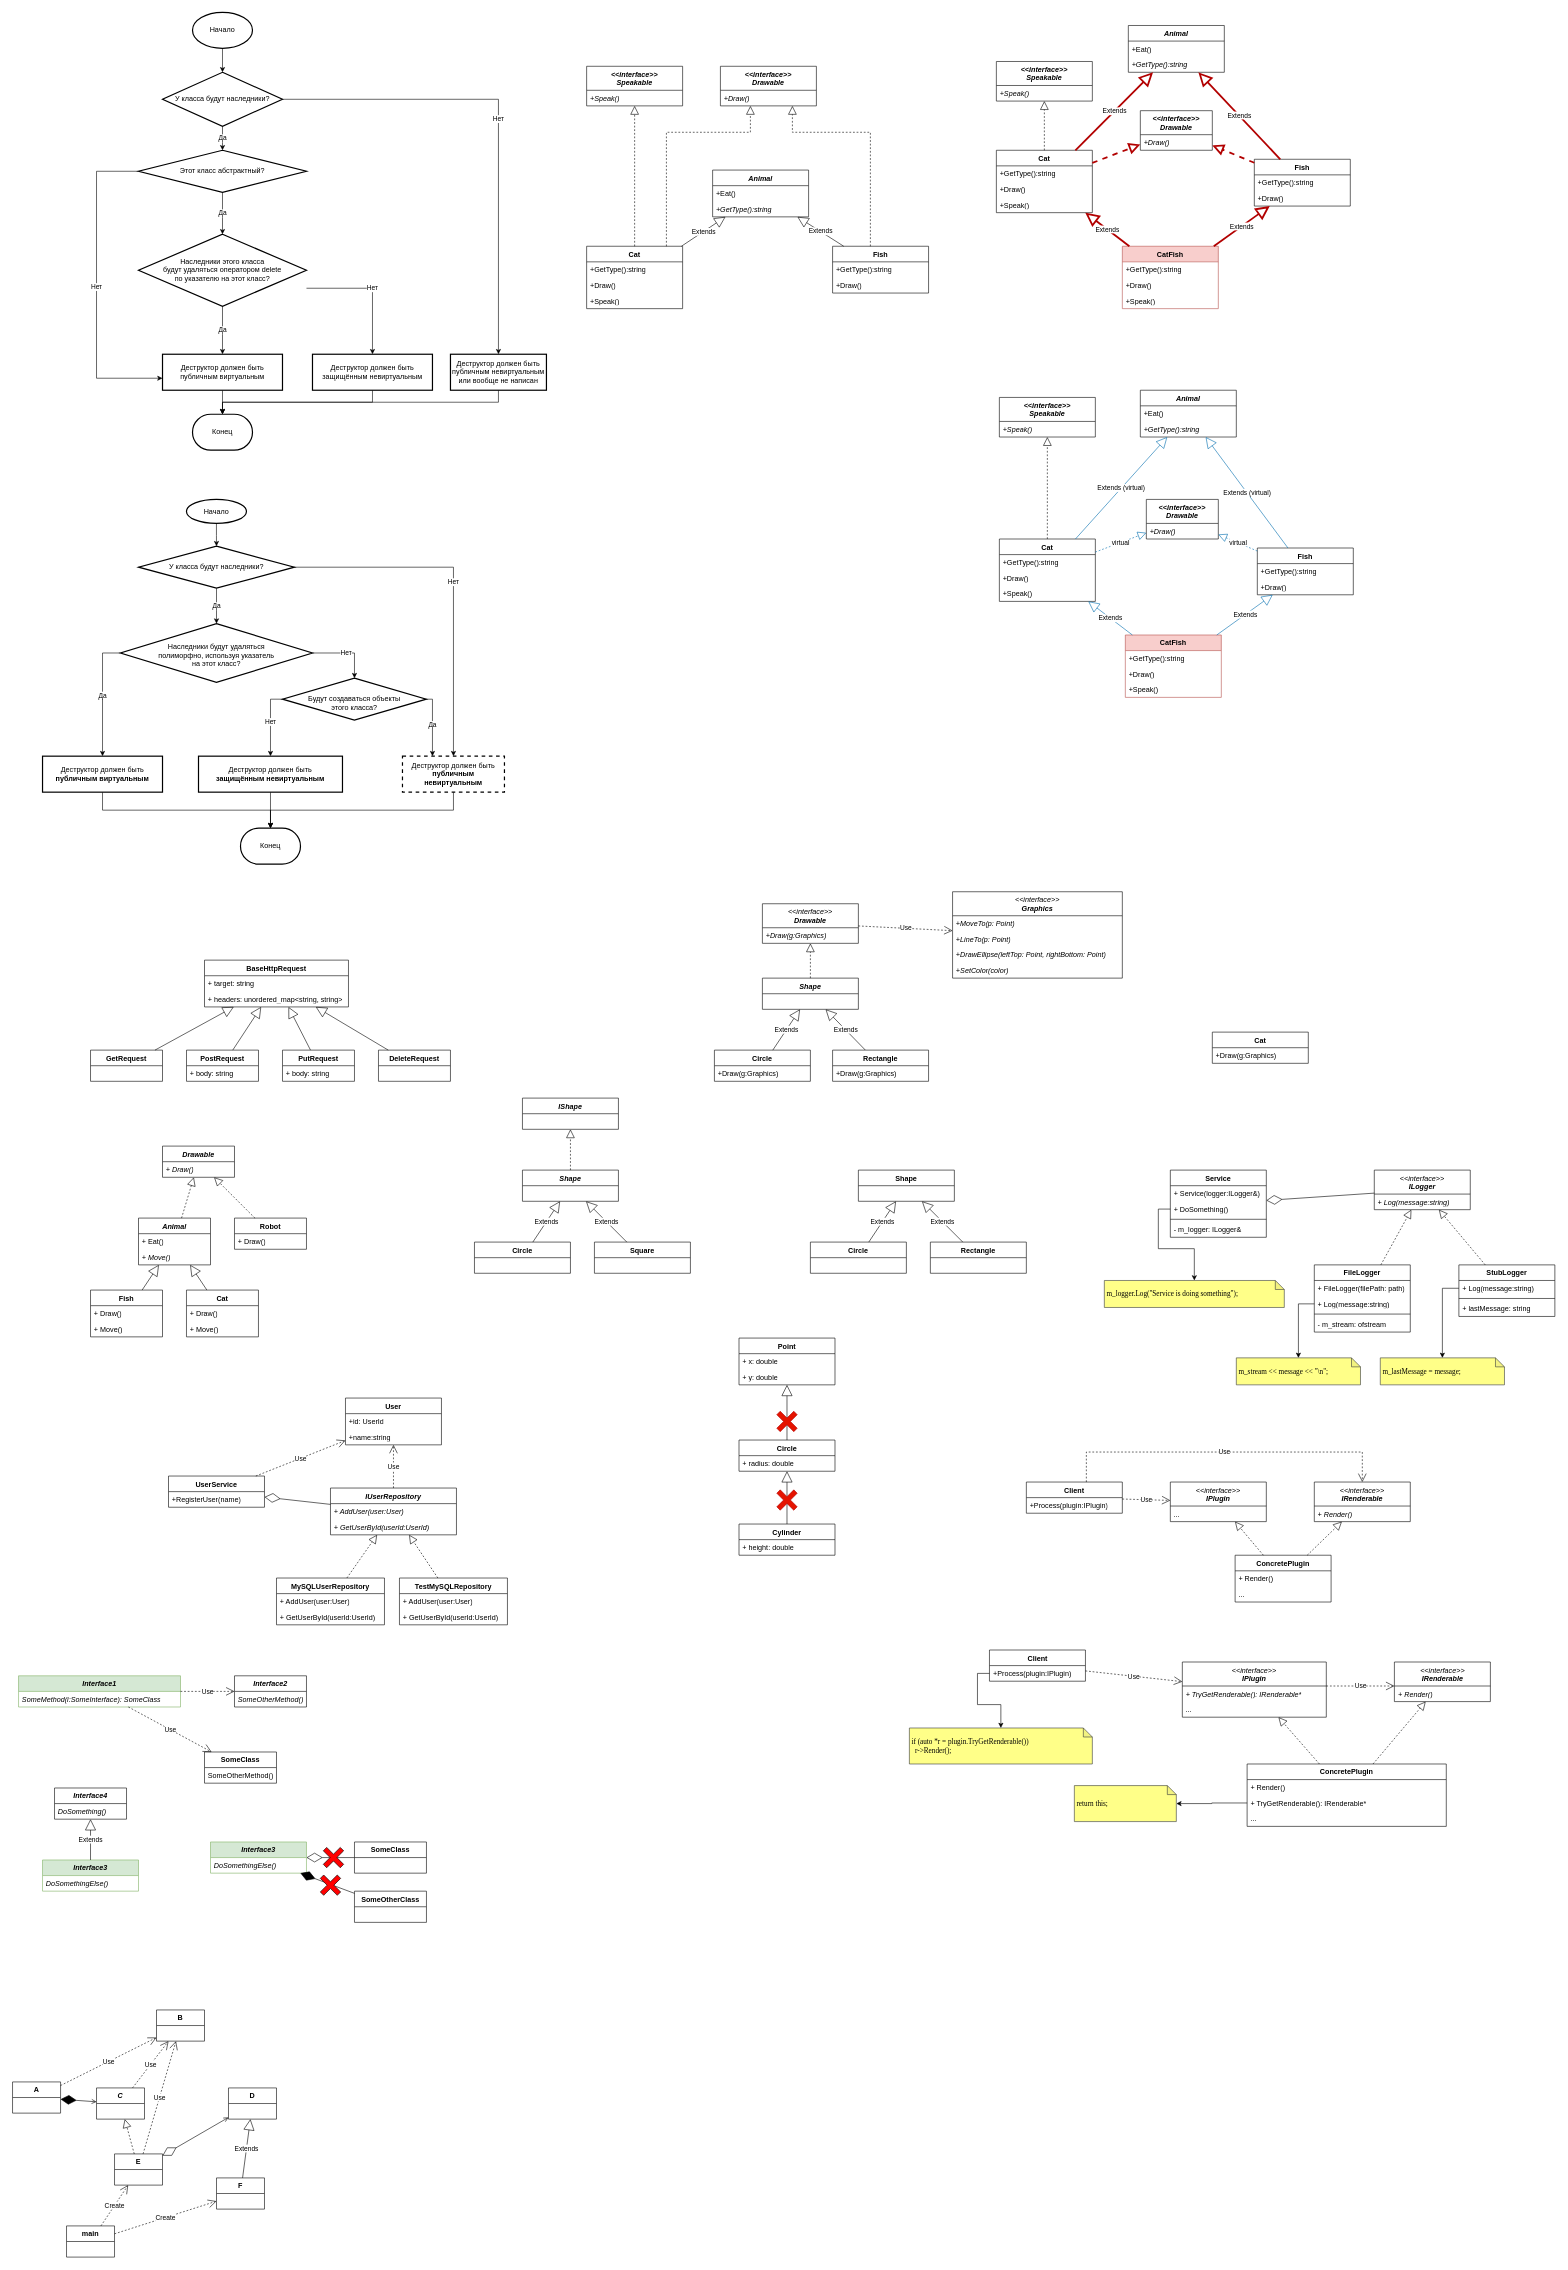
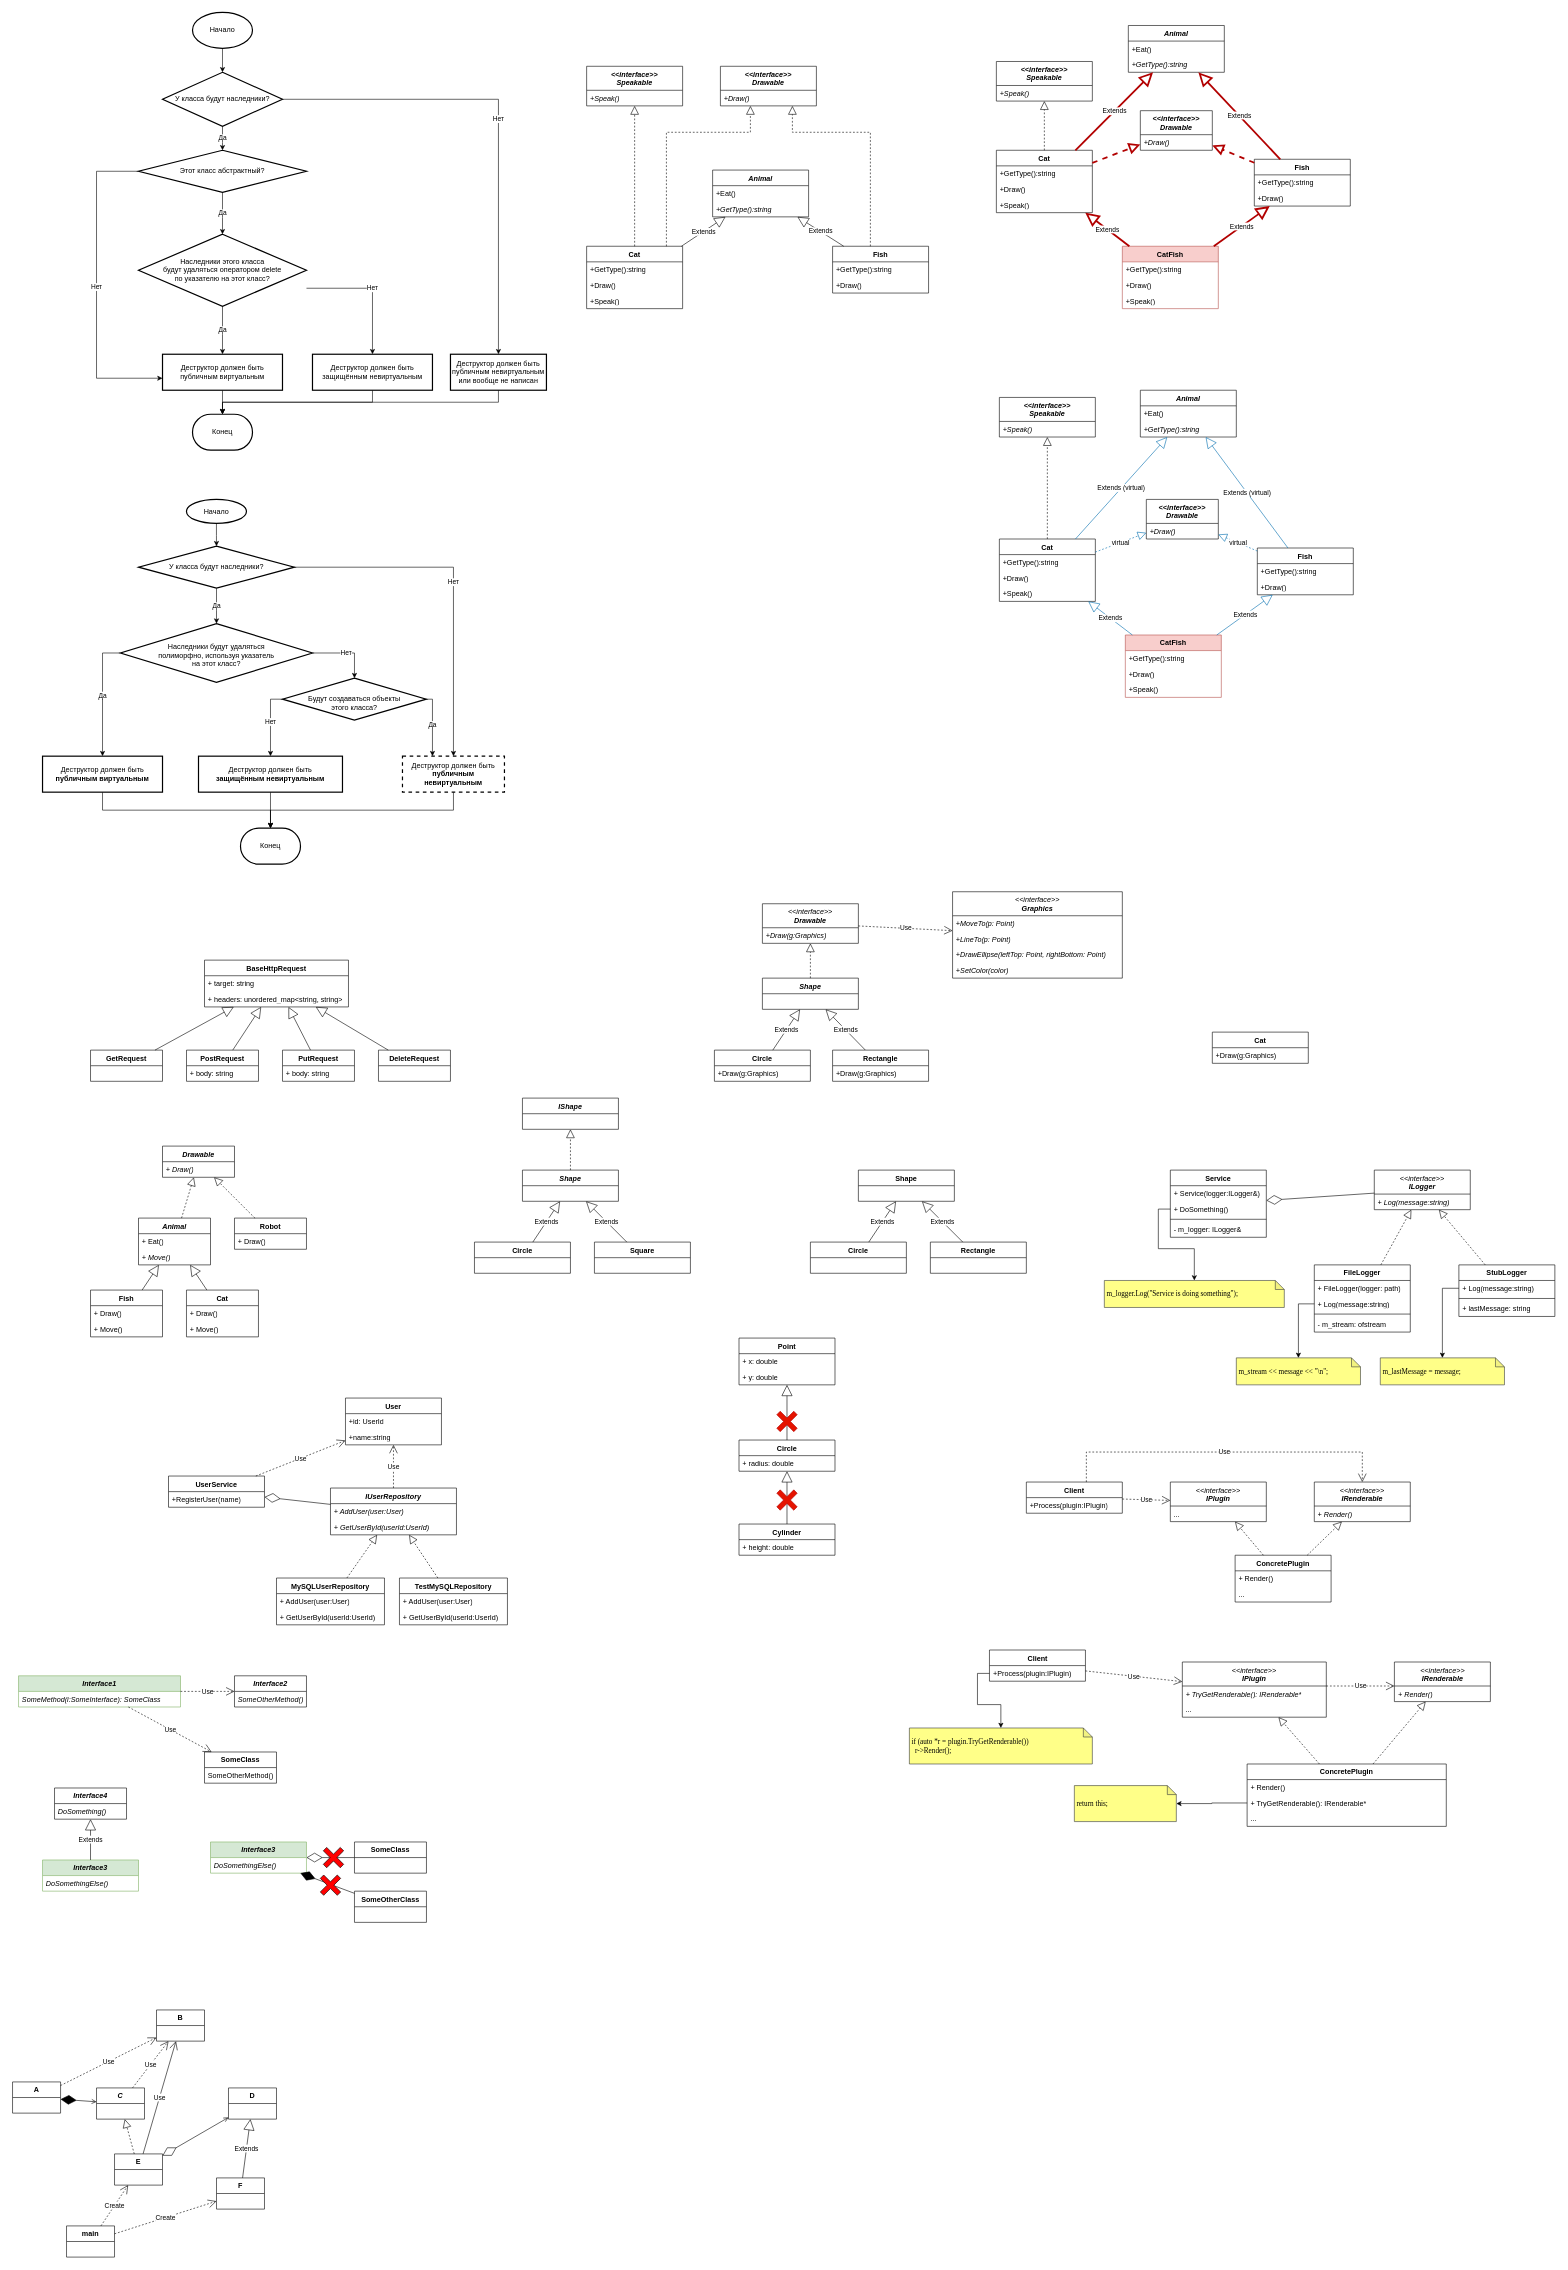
(1363, 1294) -> (1363, 1294)
(159, 2100) -> (159, 2100)
